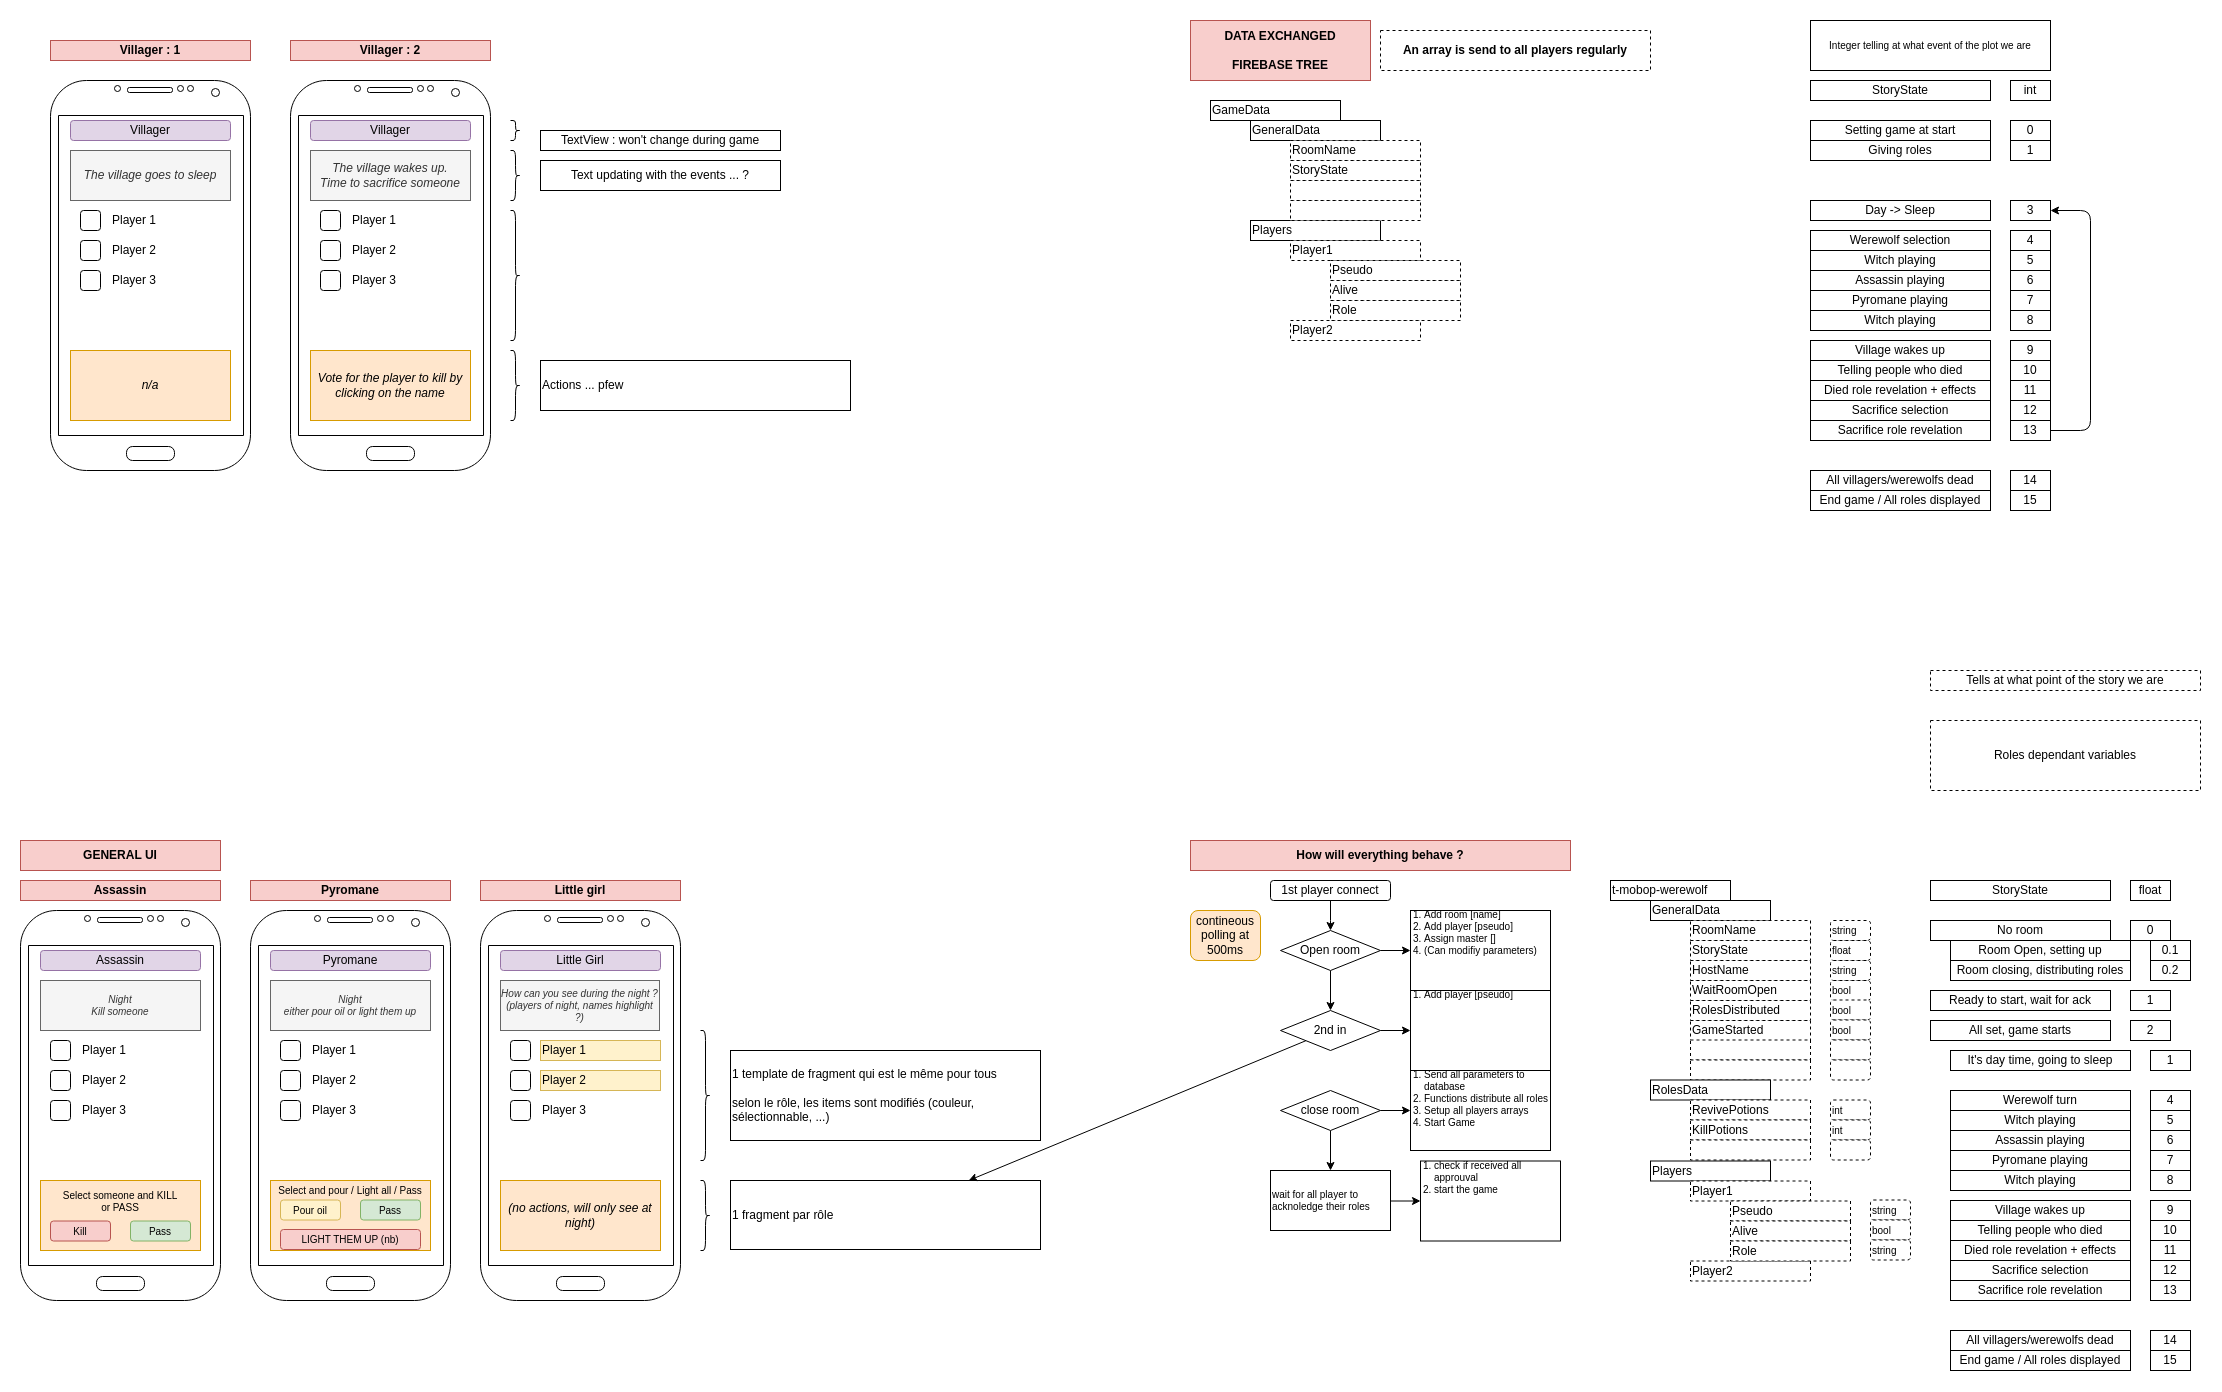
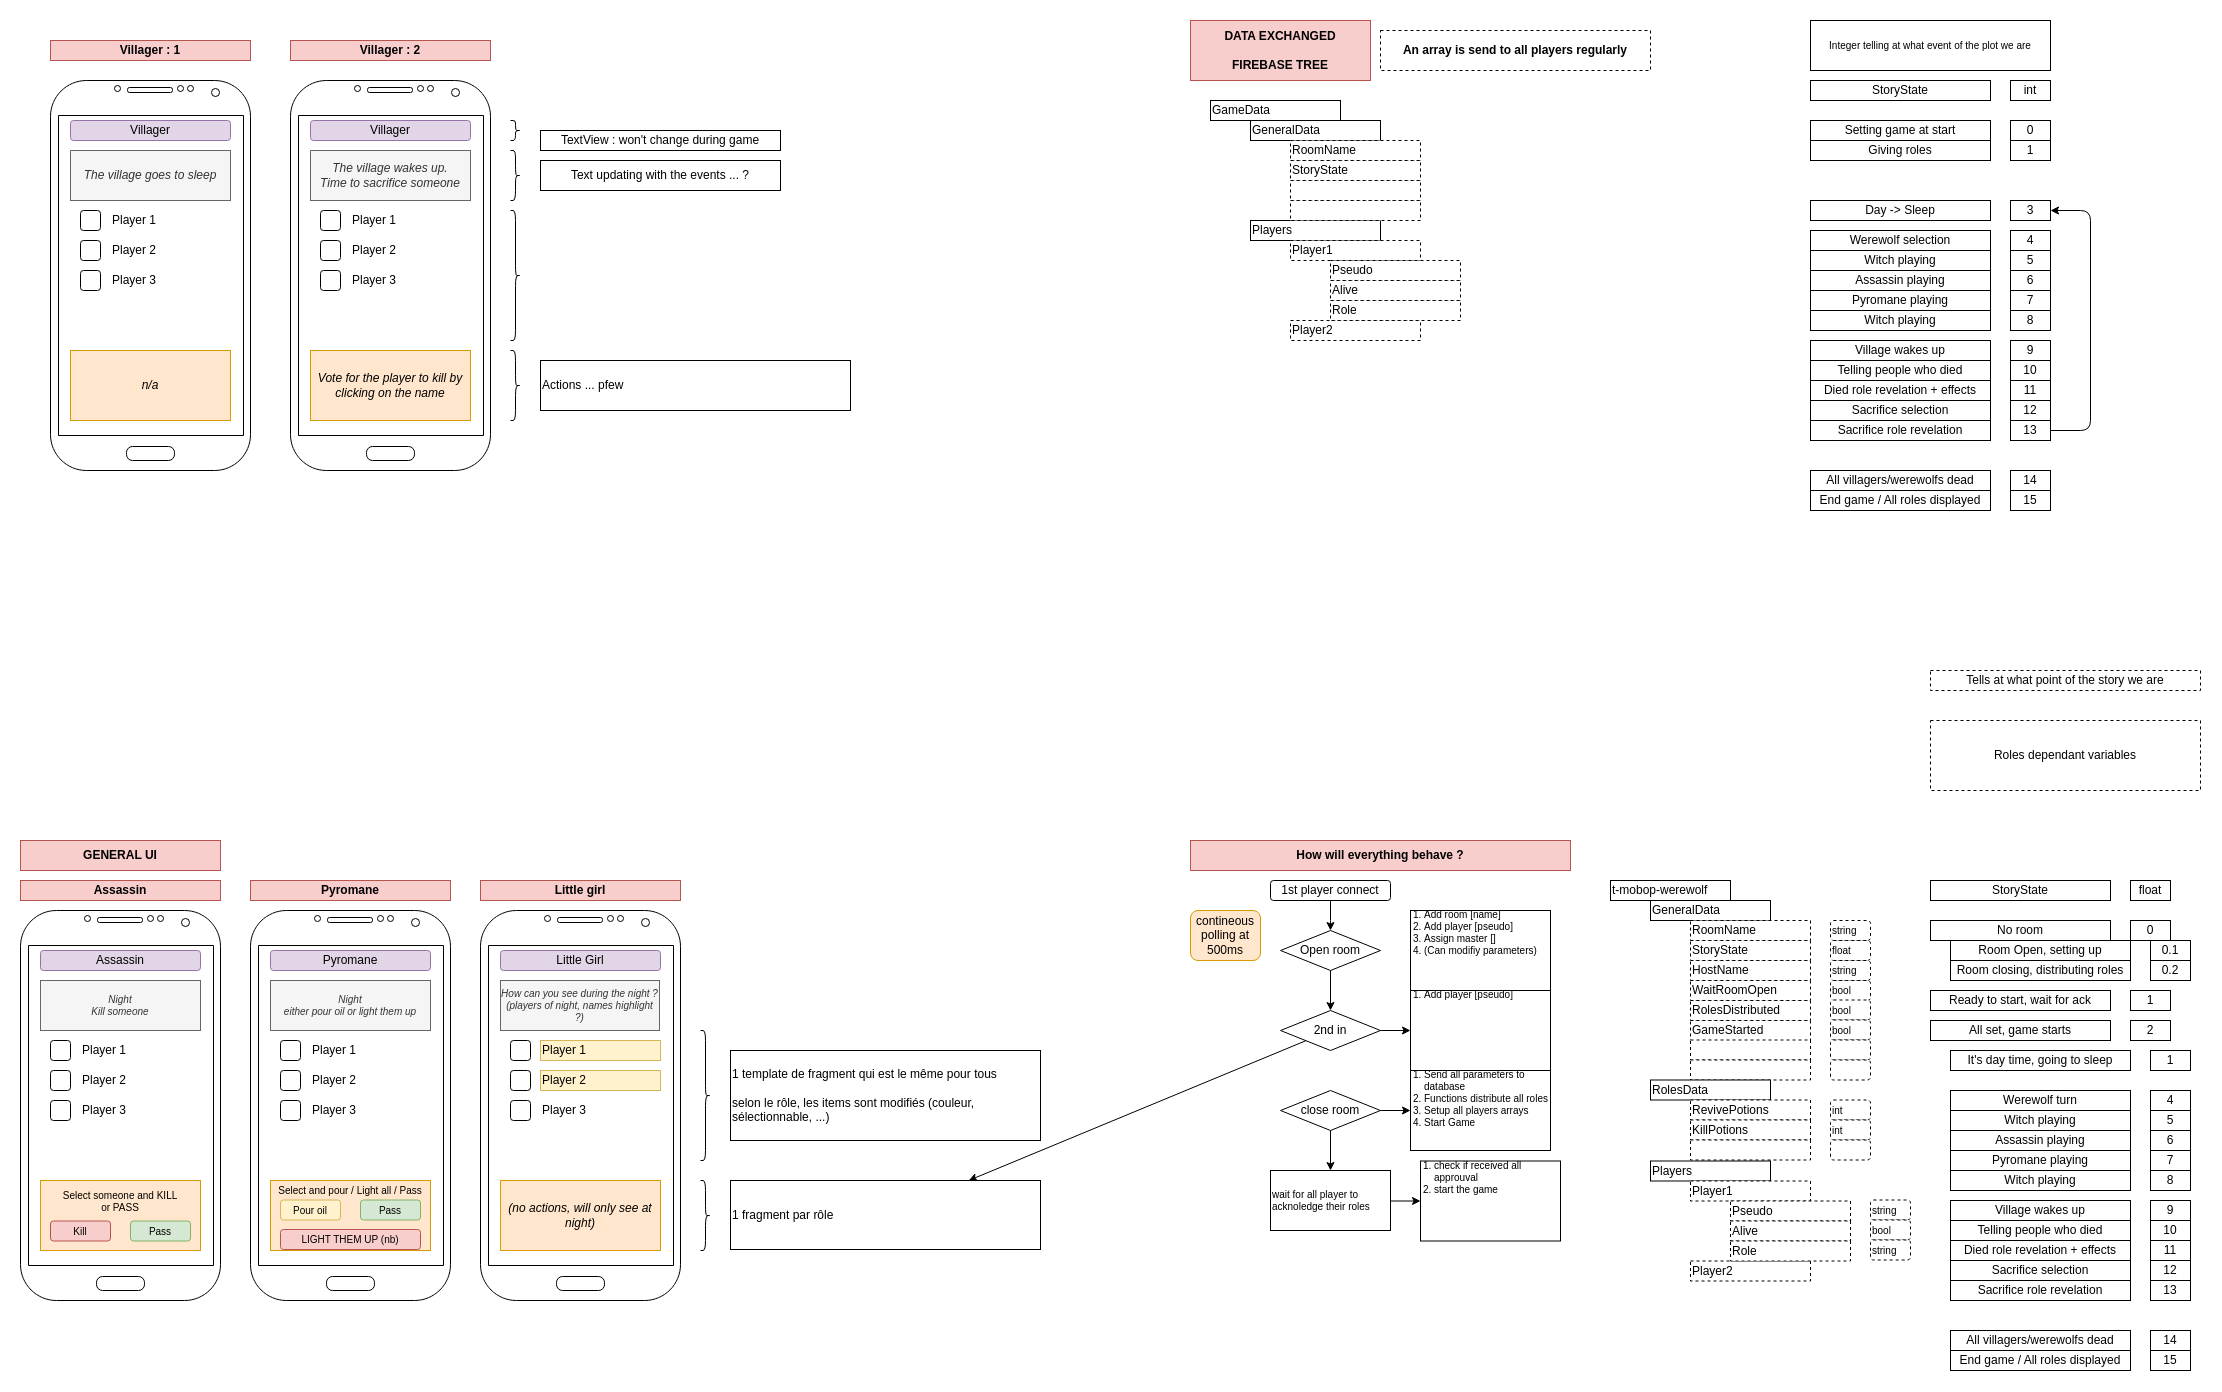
(1392, 951) -> none
